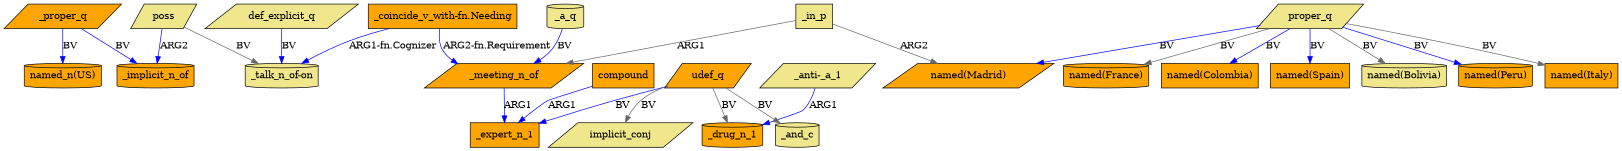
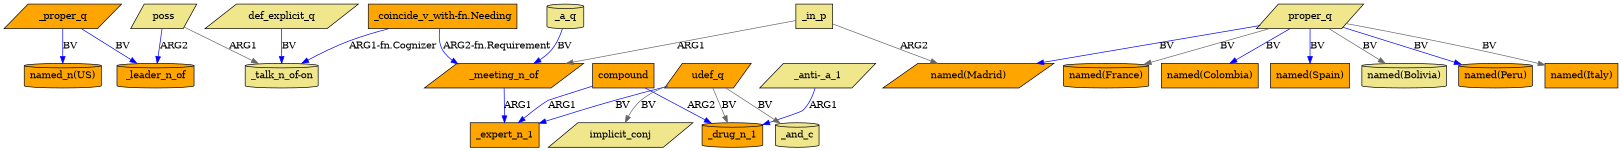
(243, 46) -> (243, 46)
(156, 76) -> (156, 76)
none -> (675, 104)
